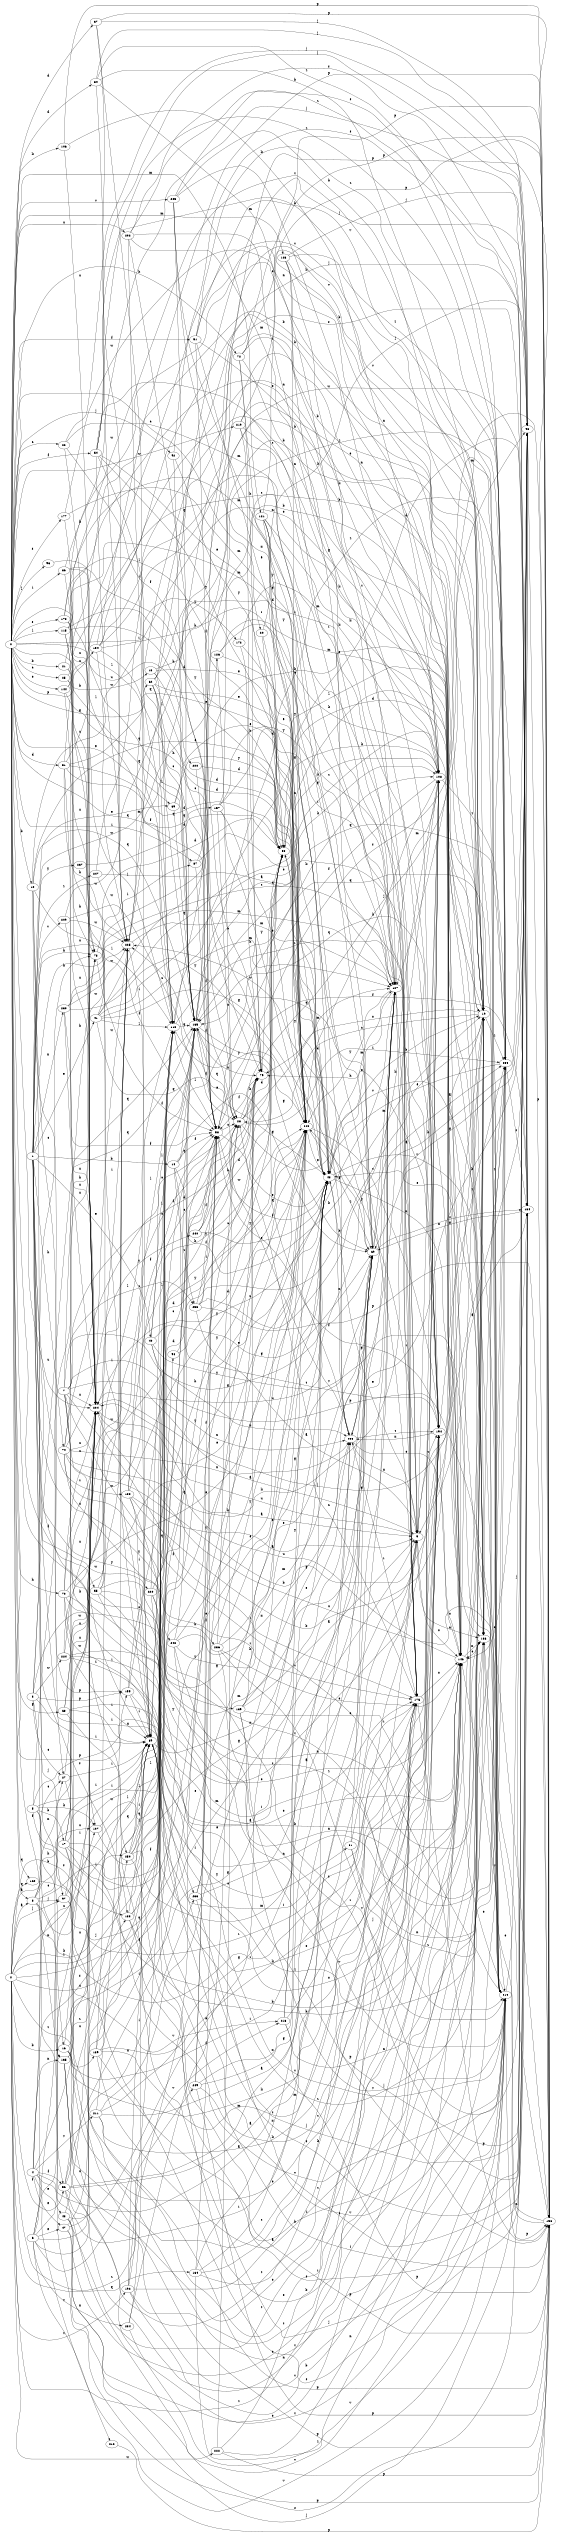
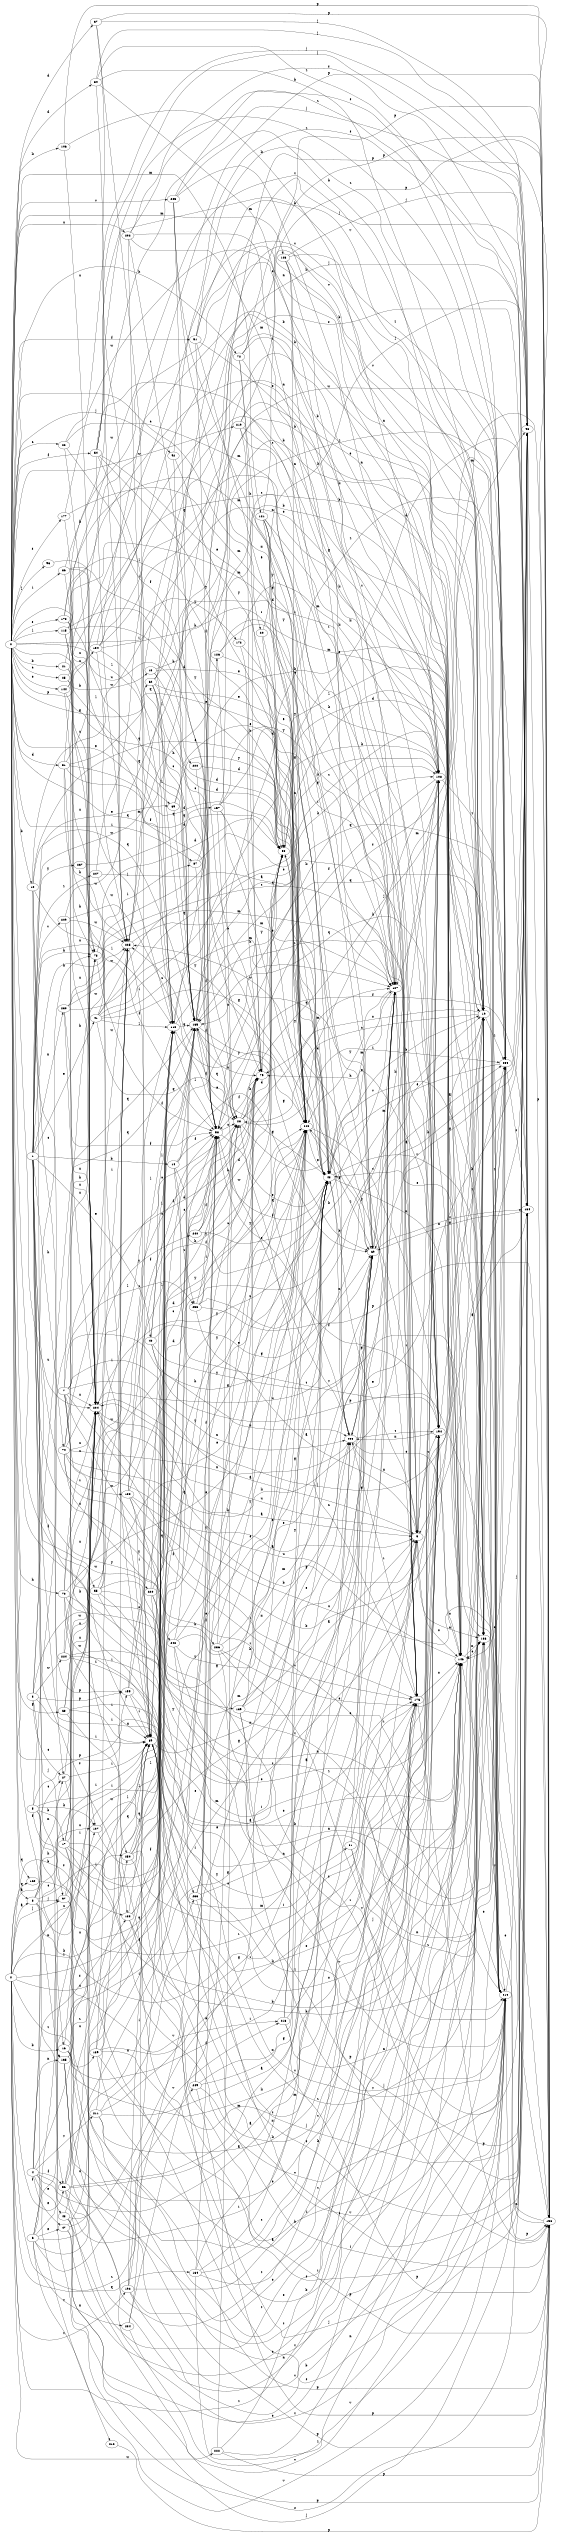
(173, 1354) -> none
(140, 1808) -> none
